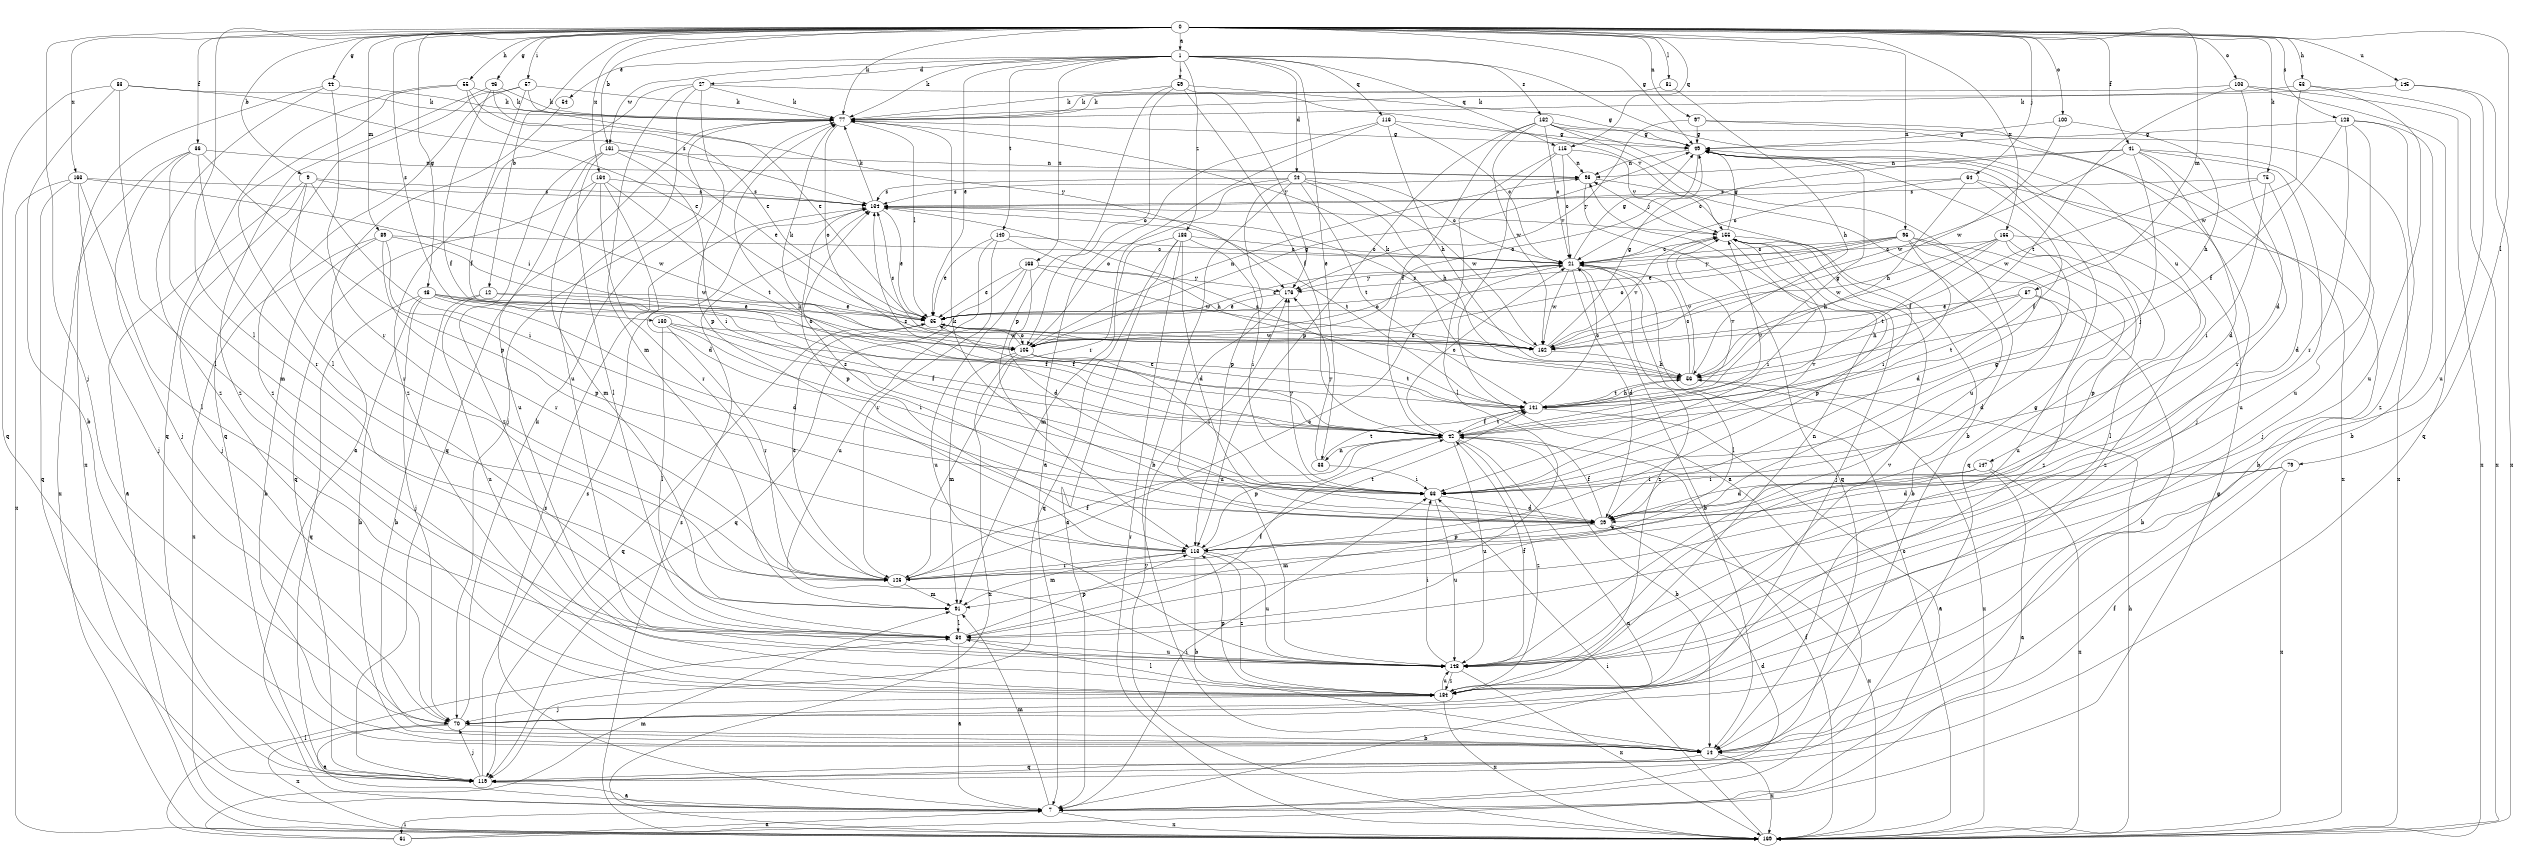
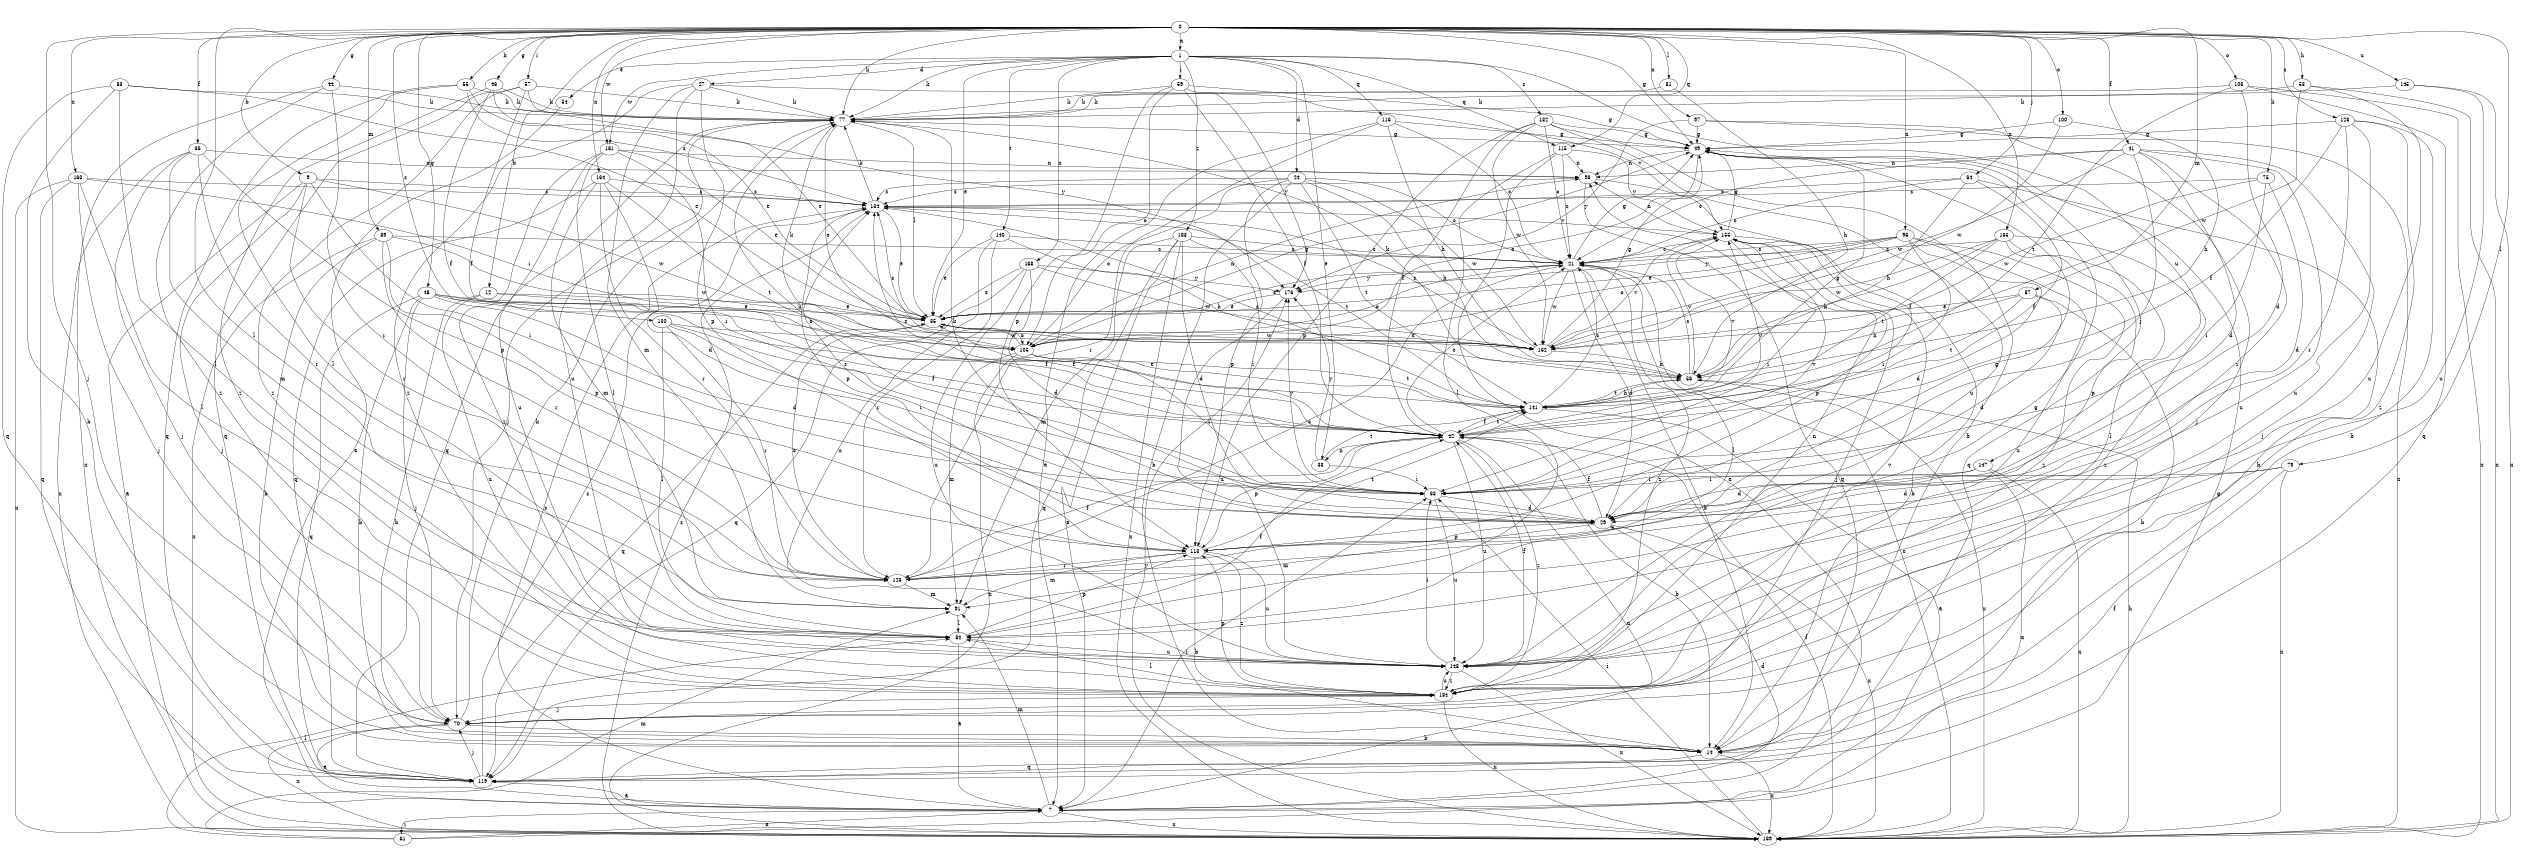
(608, 85) -> (608, 85)
(1649, 207) -> (1649, 207)
(2342, 375) -> none
(1131, 537) -> (1131, 537)
